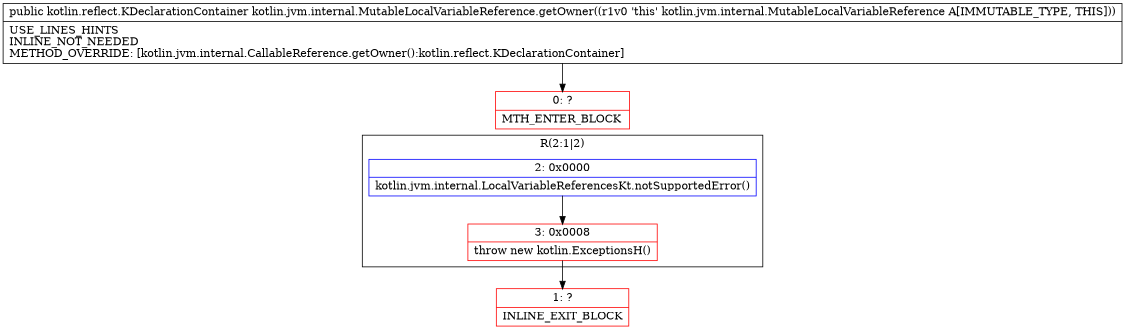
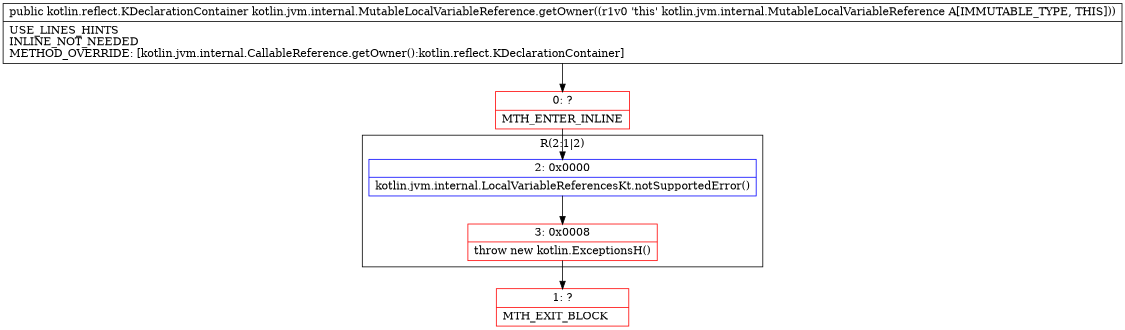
(562, 119) -> (563, 119)
none -> (563, 140)
(563, 316) -> (556, 316)
